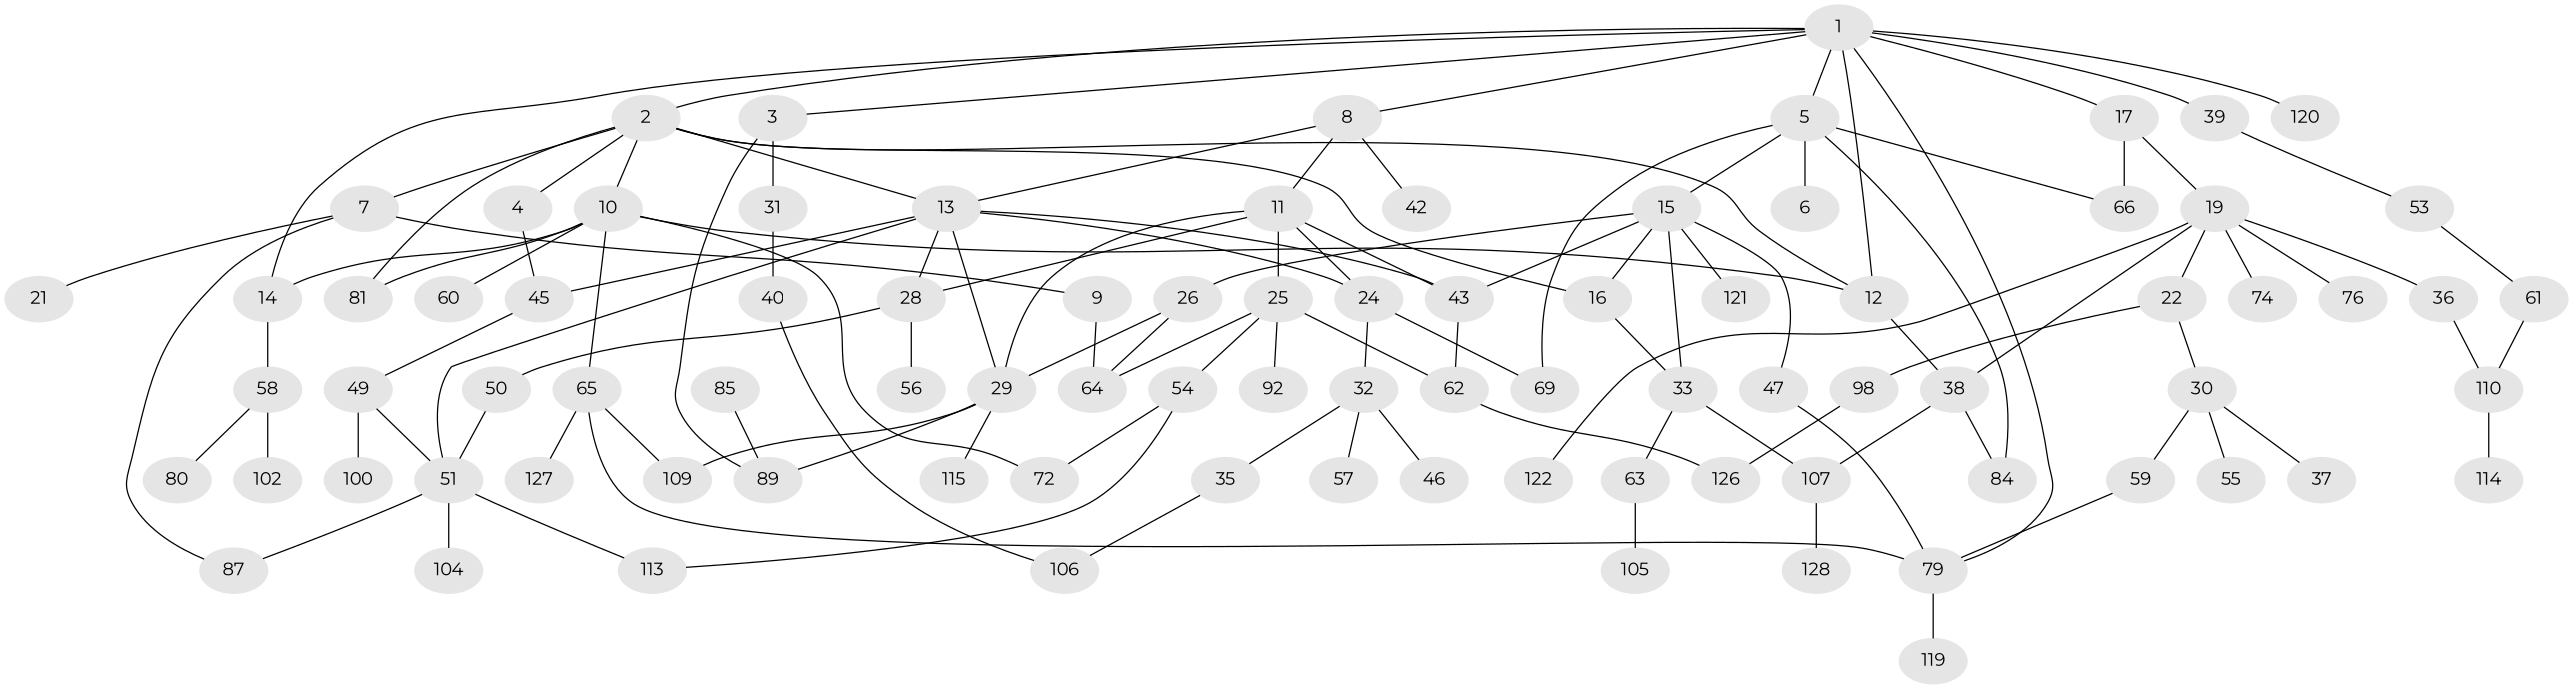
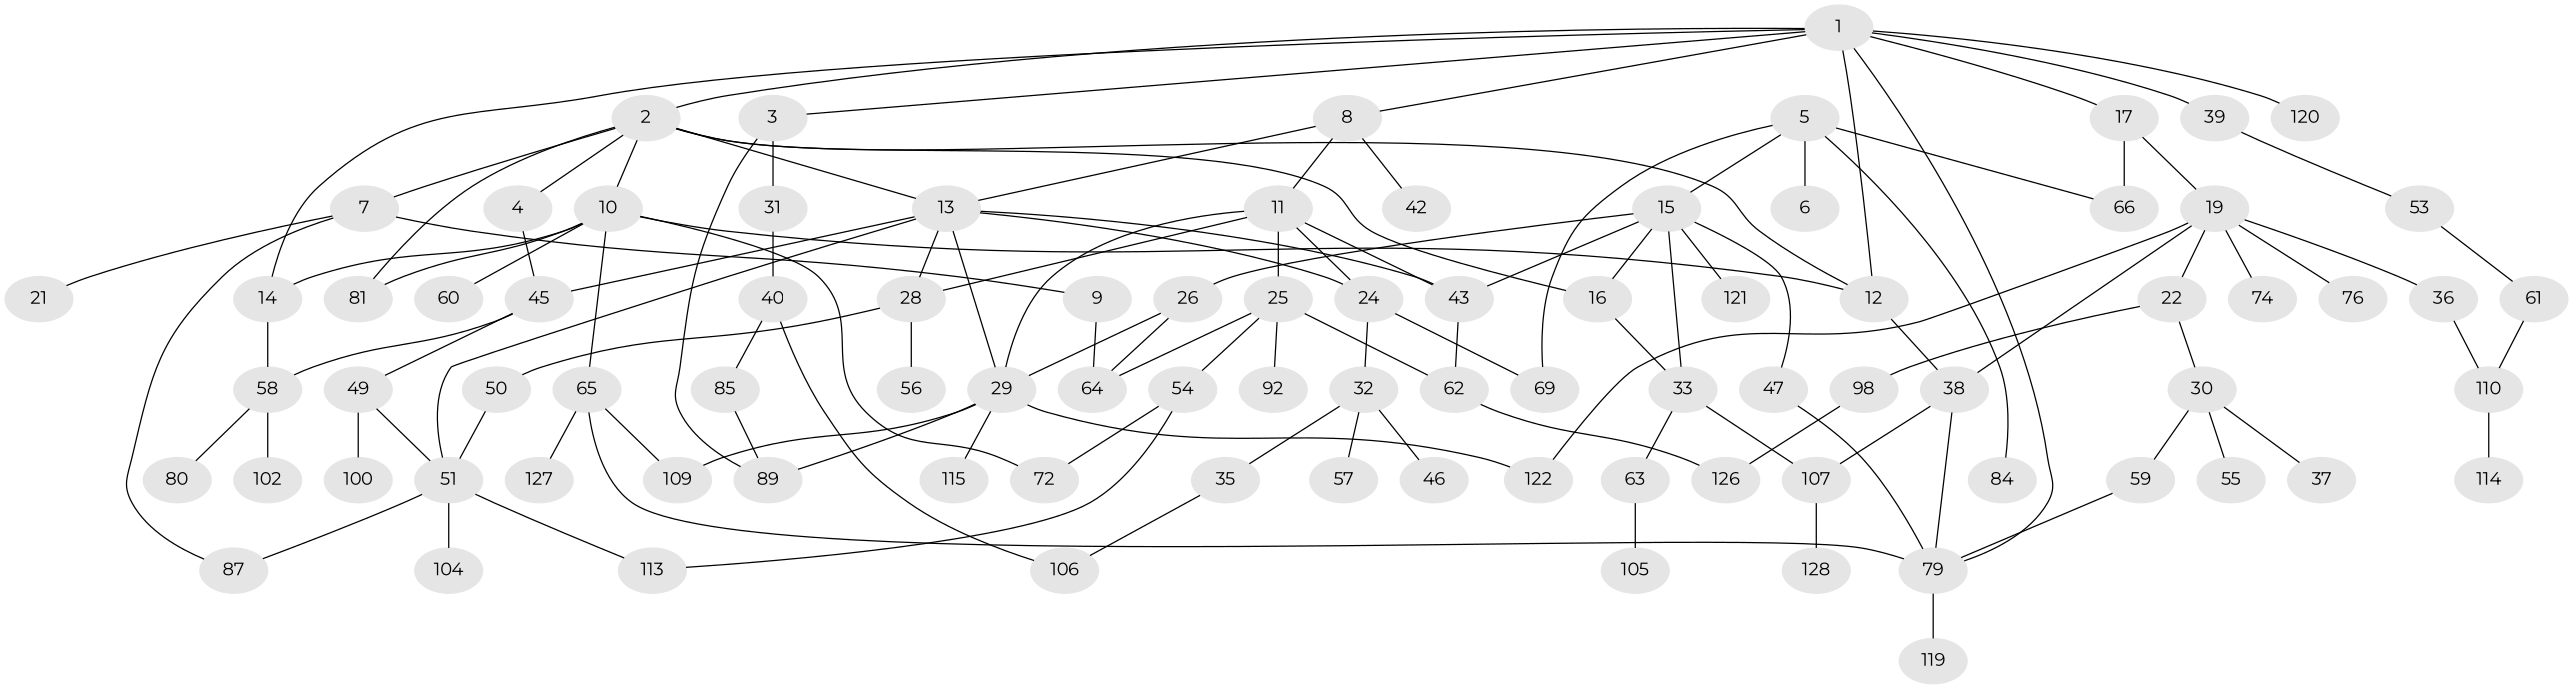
(1822, 73) -> none
none -> (403, 344)
none -> (749, 344)
(1978, 435) -> (1944, 480)
none -> (1268, 438)
